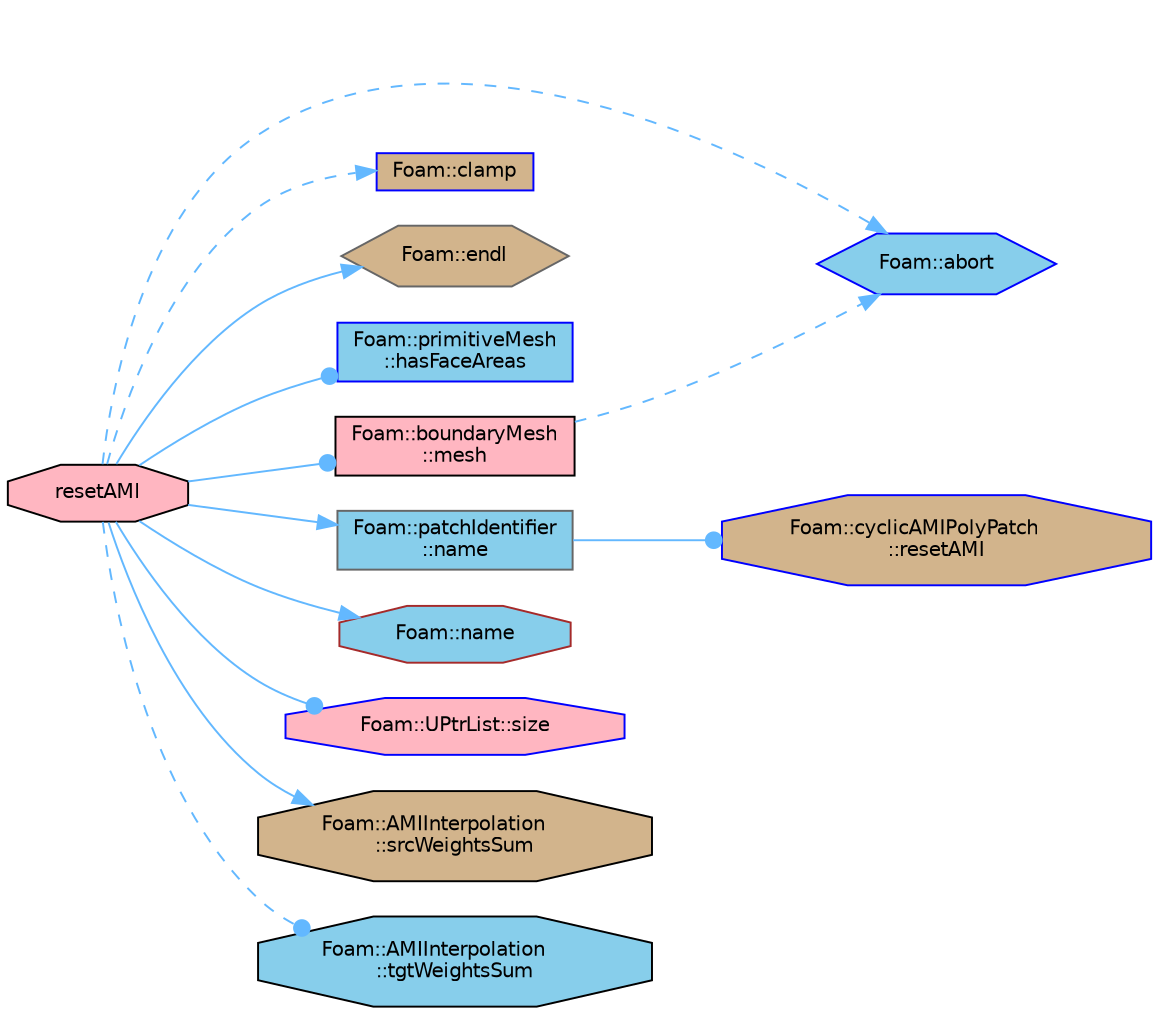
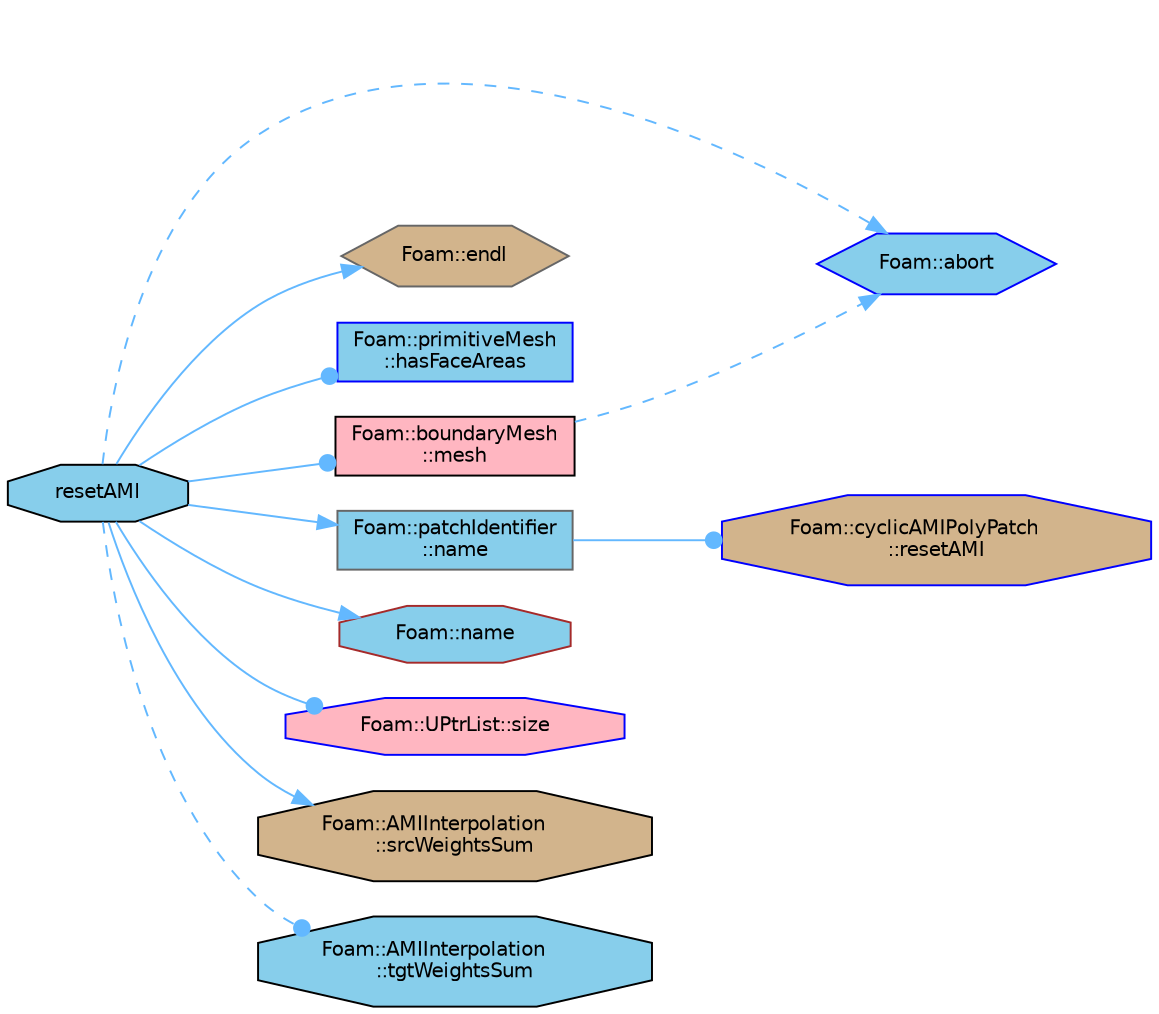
(455, 172) -> none
(98, 493) -> (98, 493)
